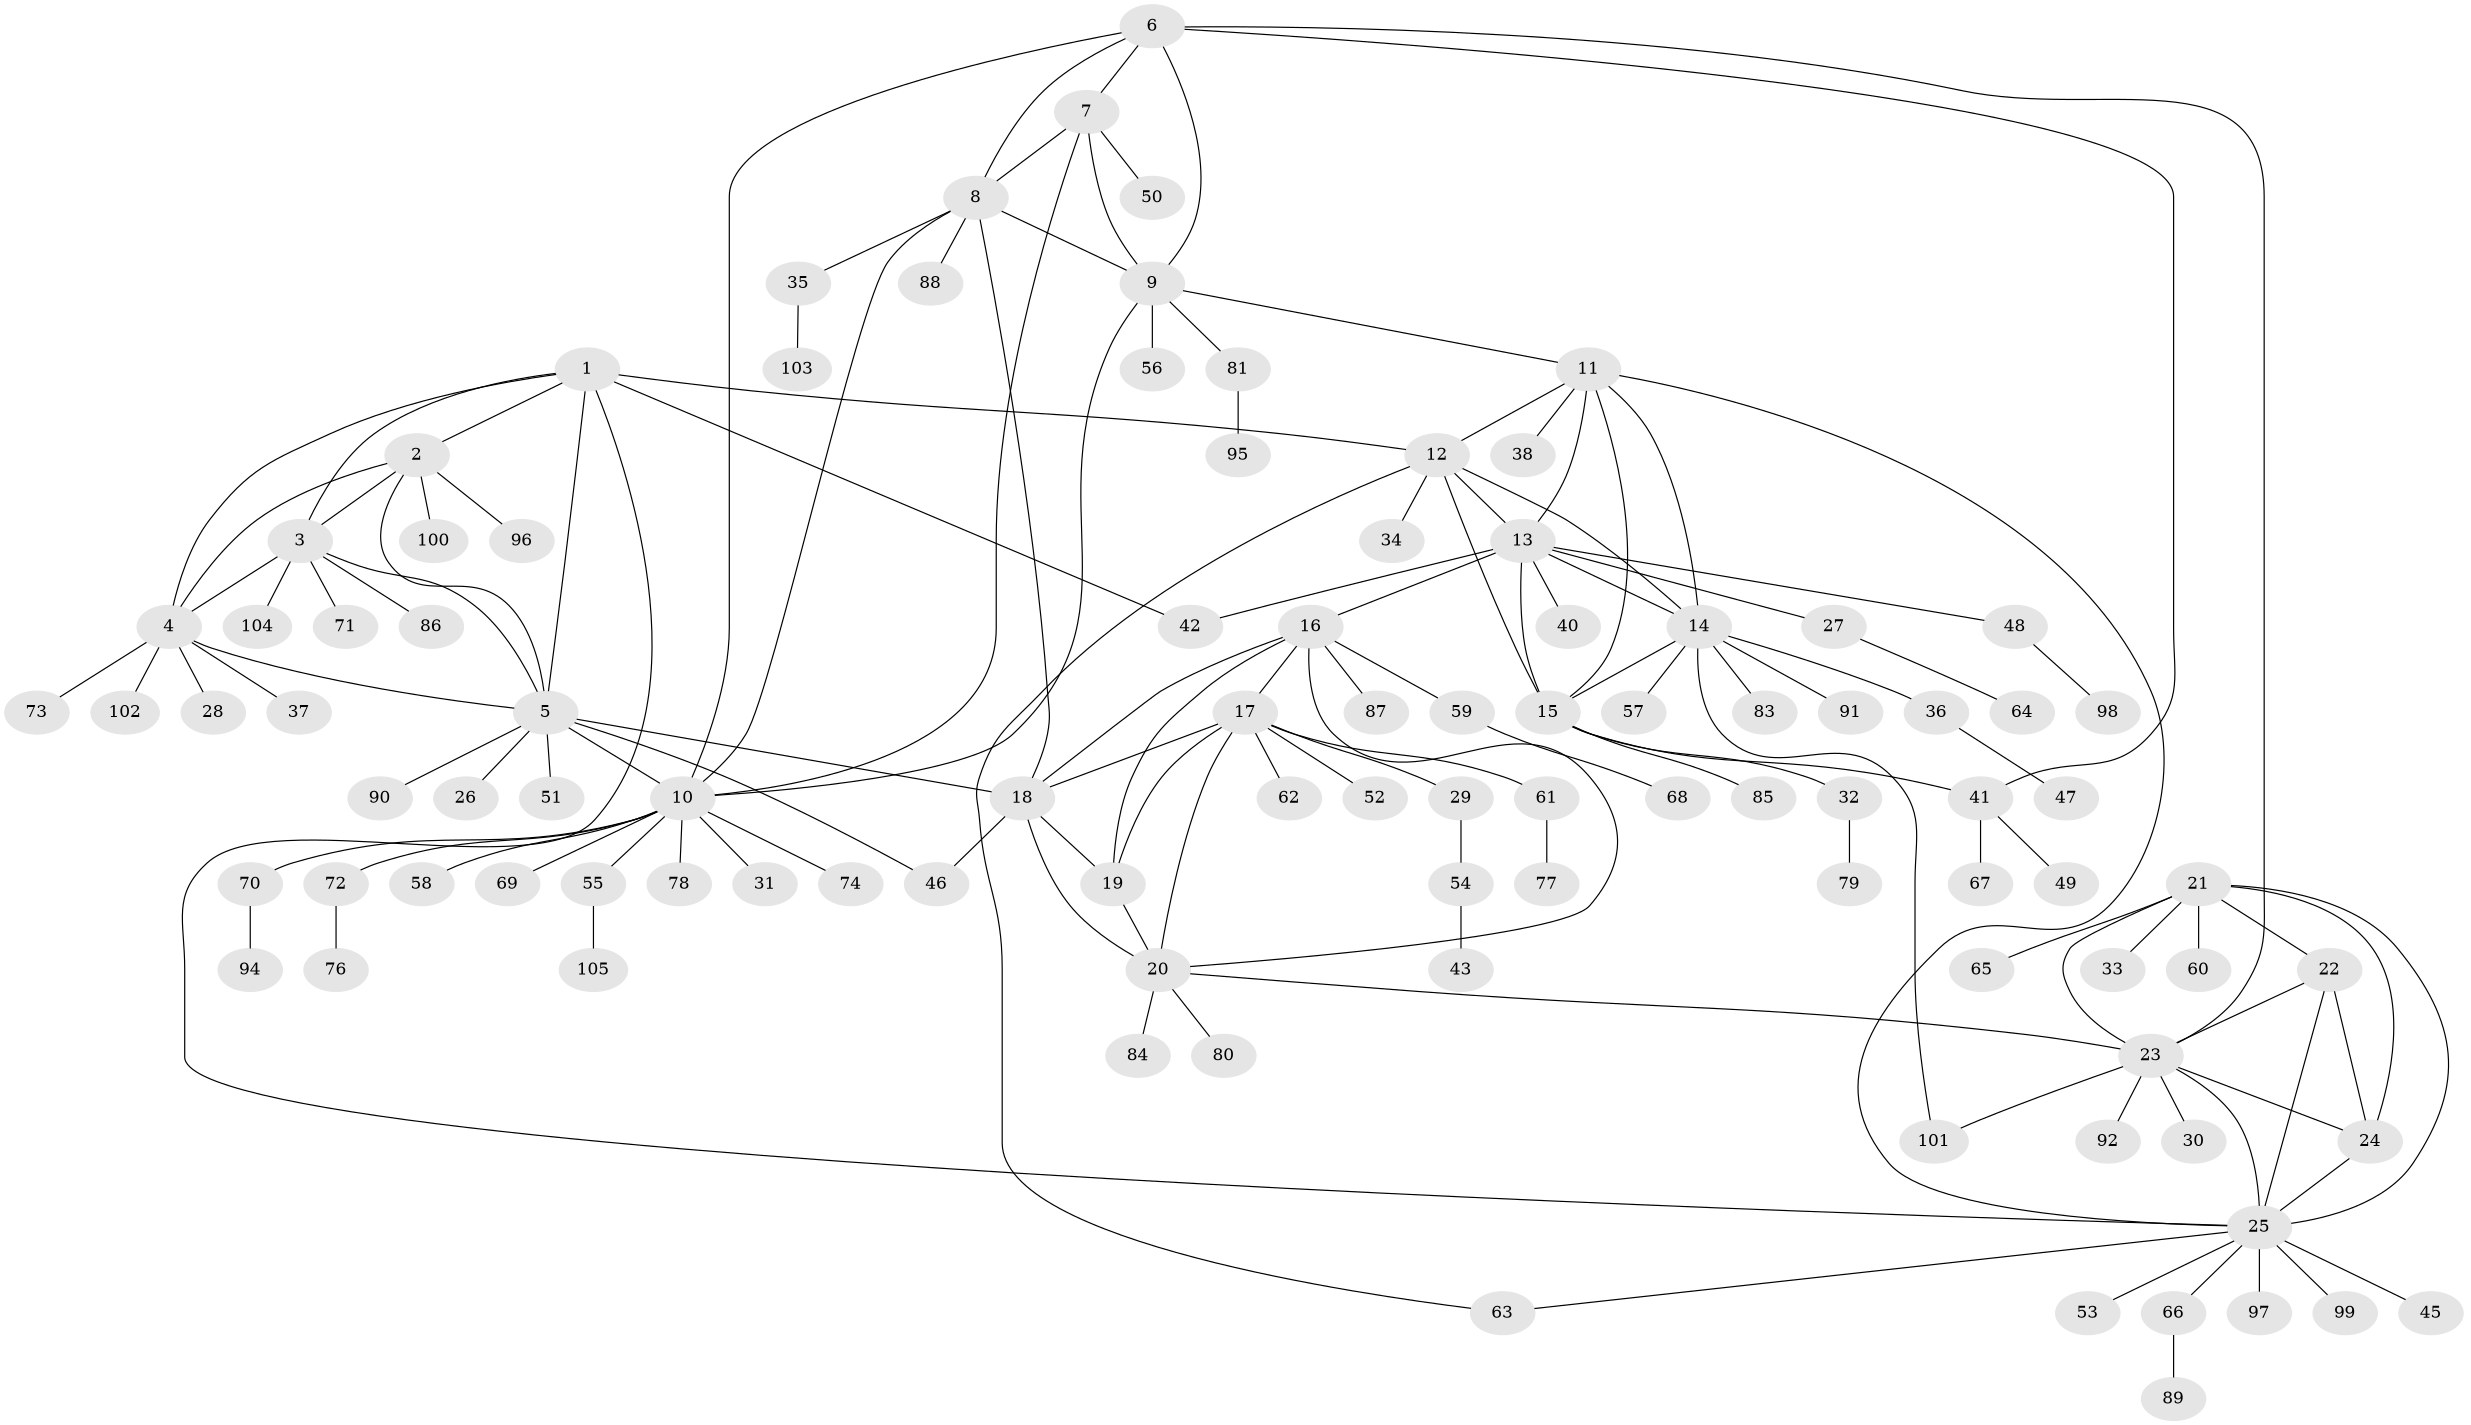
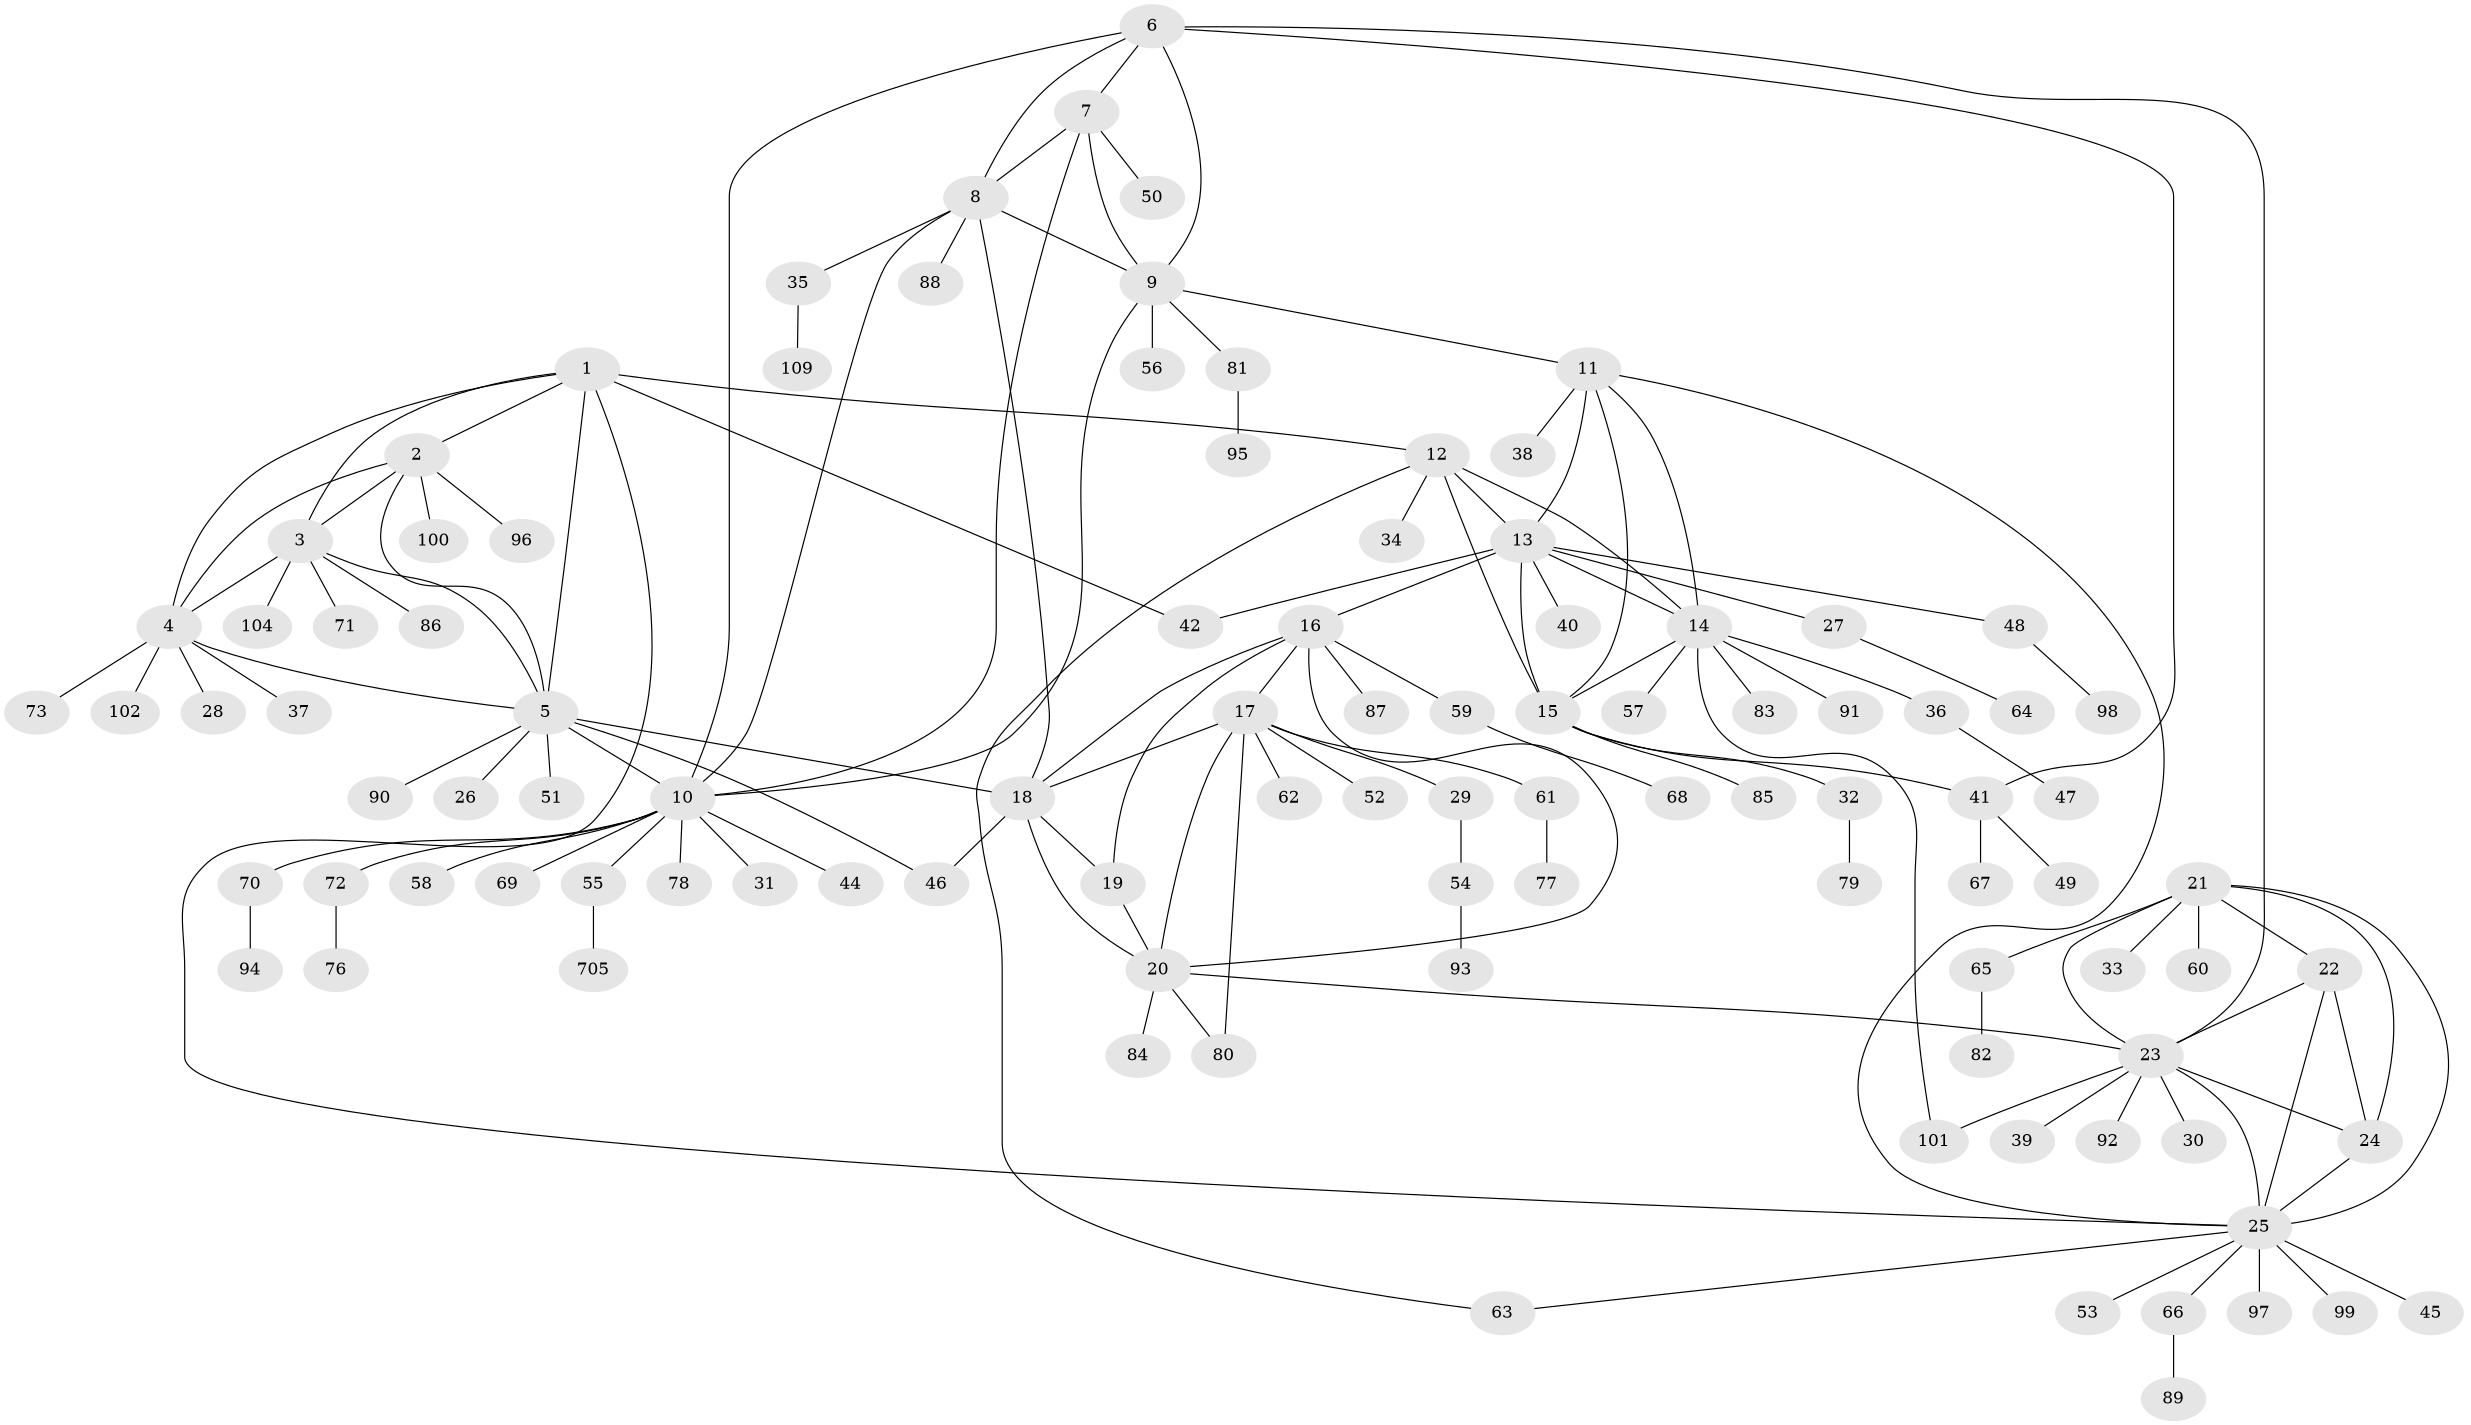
(797, 369) -> (797, 369)
(1513, 412) -> none
(1156, 784) -> (1235, 884)
(851, 884) -> (851, 884)
(593, 970) -> (593, 970)
(1461, 970) -> (1461, 970)
none -> (1982, 1056)
none -> (2022, 1142)
